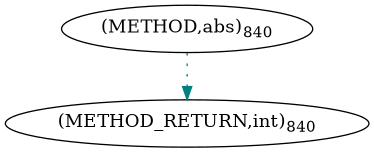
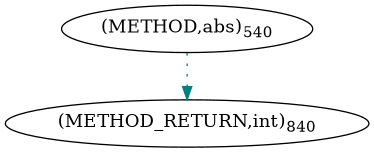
(258, 27) -> (258, 27)
